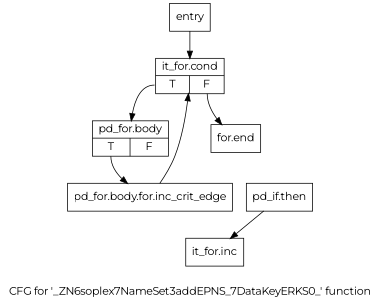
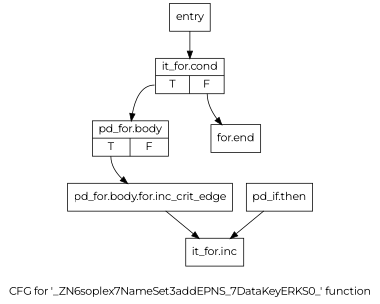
(179, 144) -> (179, 222)
